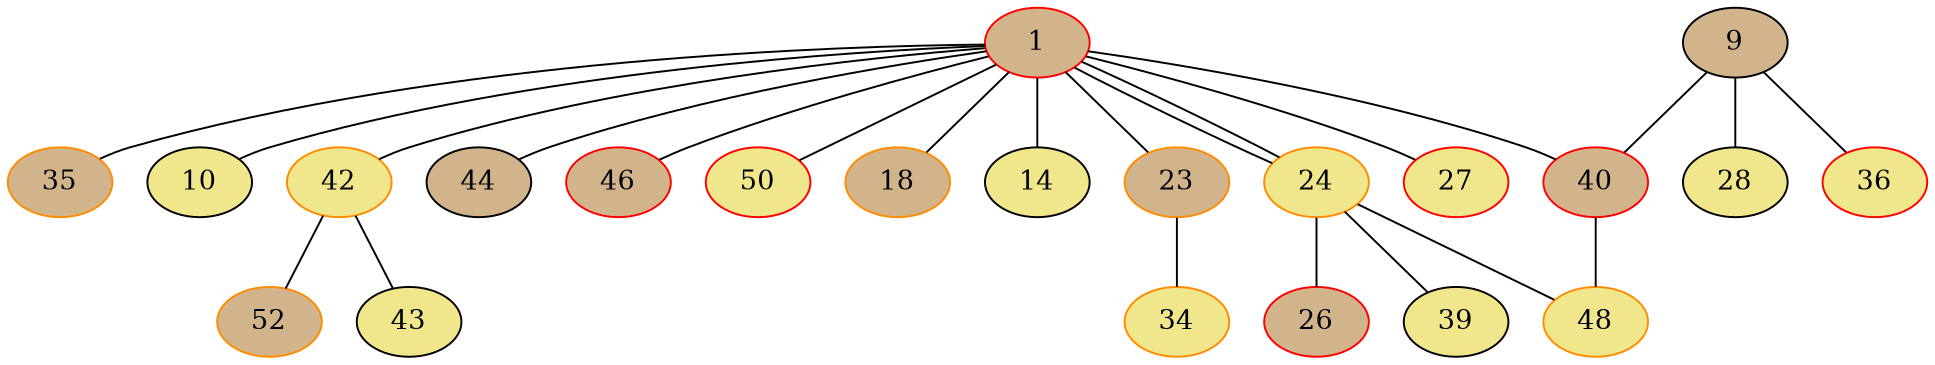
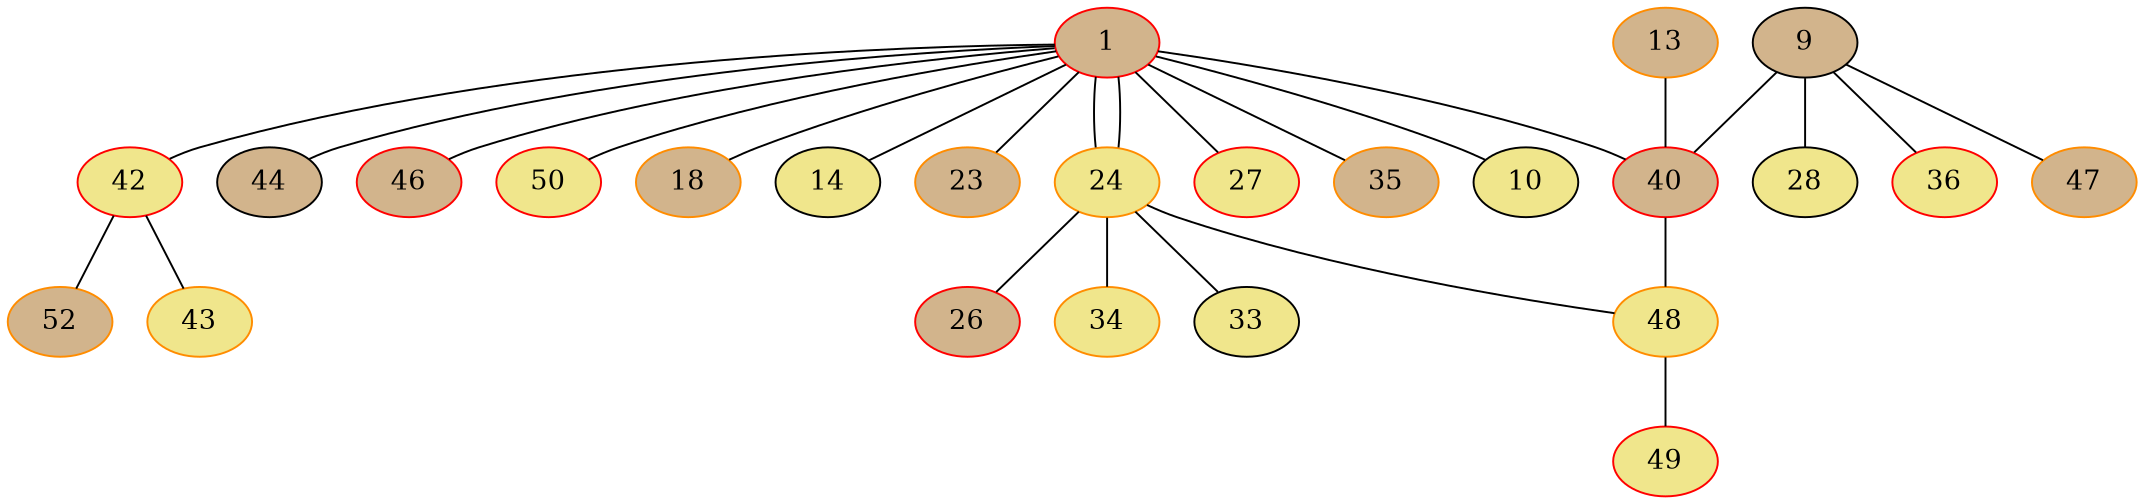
none -> (1666, 43)
(339, 182) -> (130, 182)
none -> (2084, 182)
(1177, 252) -> (1107, 252)
(409, 322) -> (200, 322)
(1456, 322) -> (1247, 322)
none -> (1666, 461)
